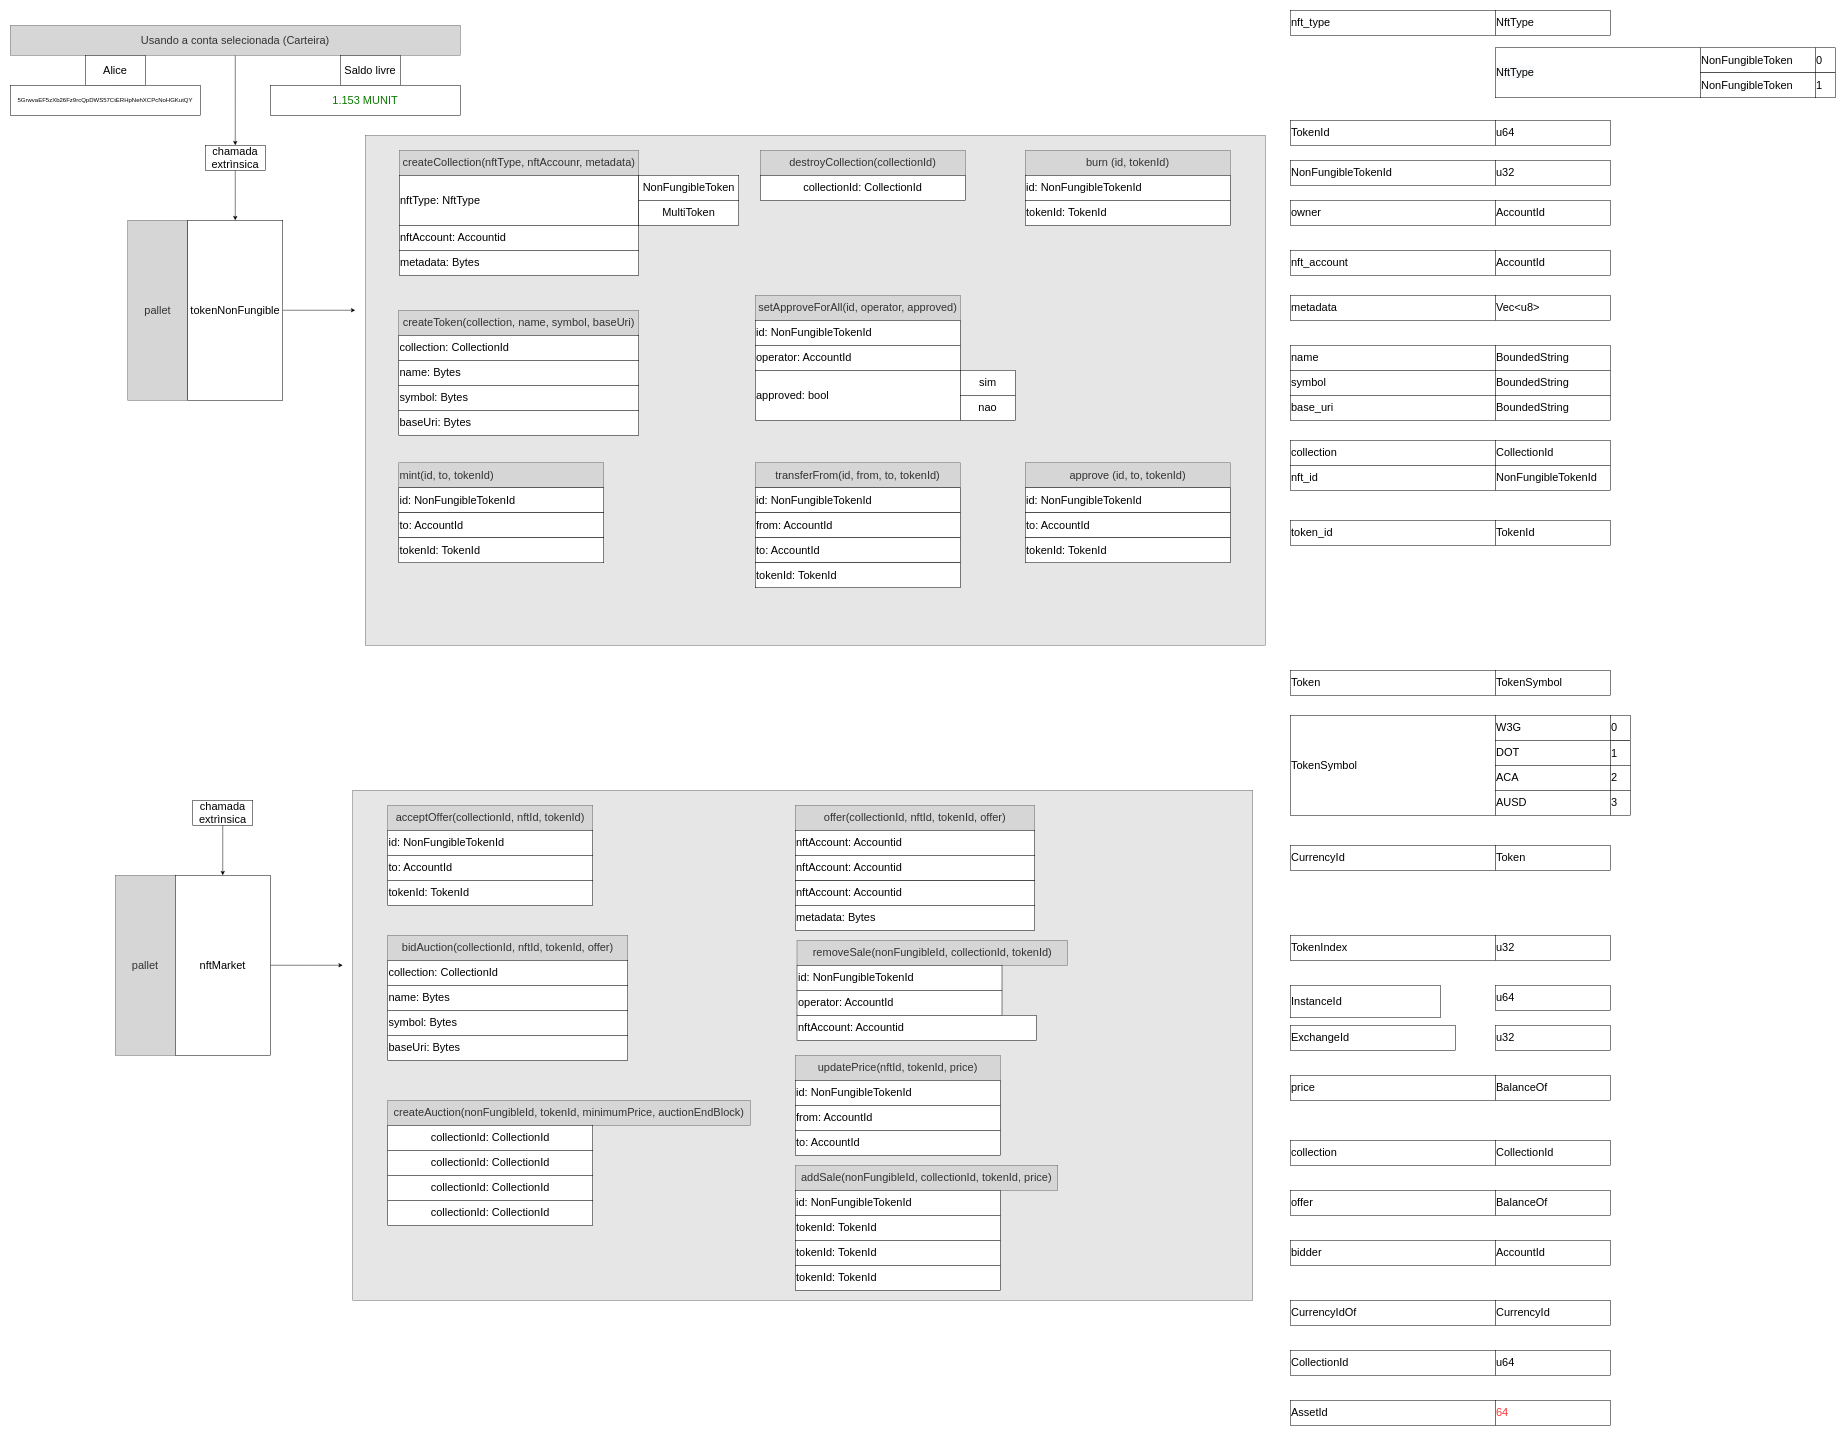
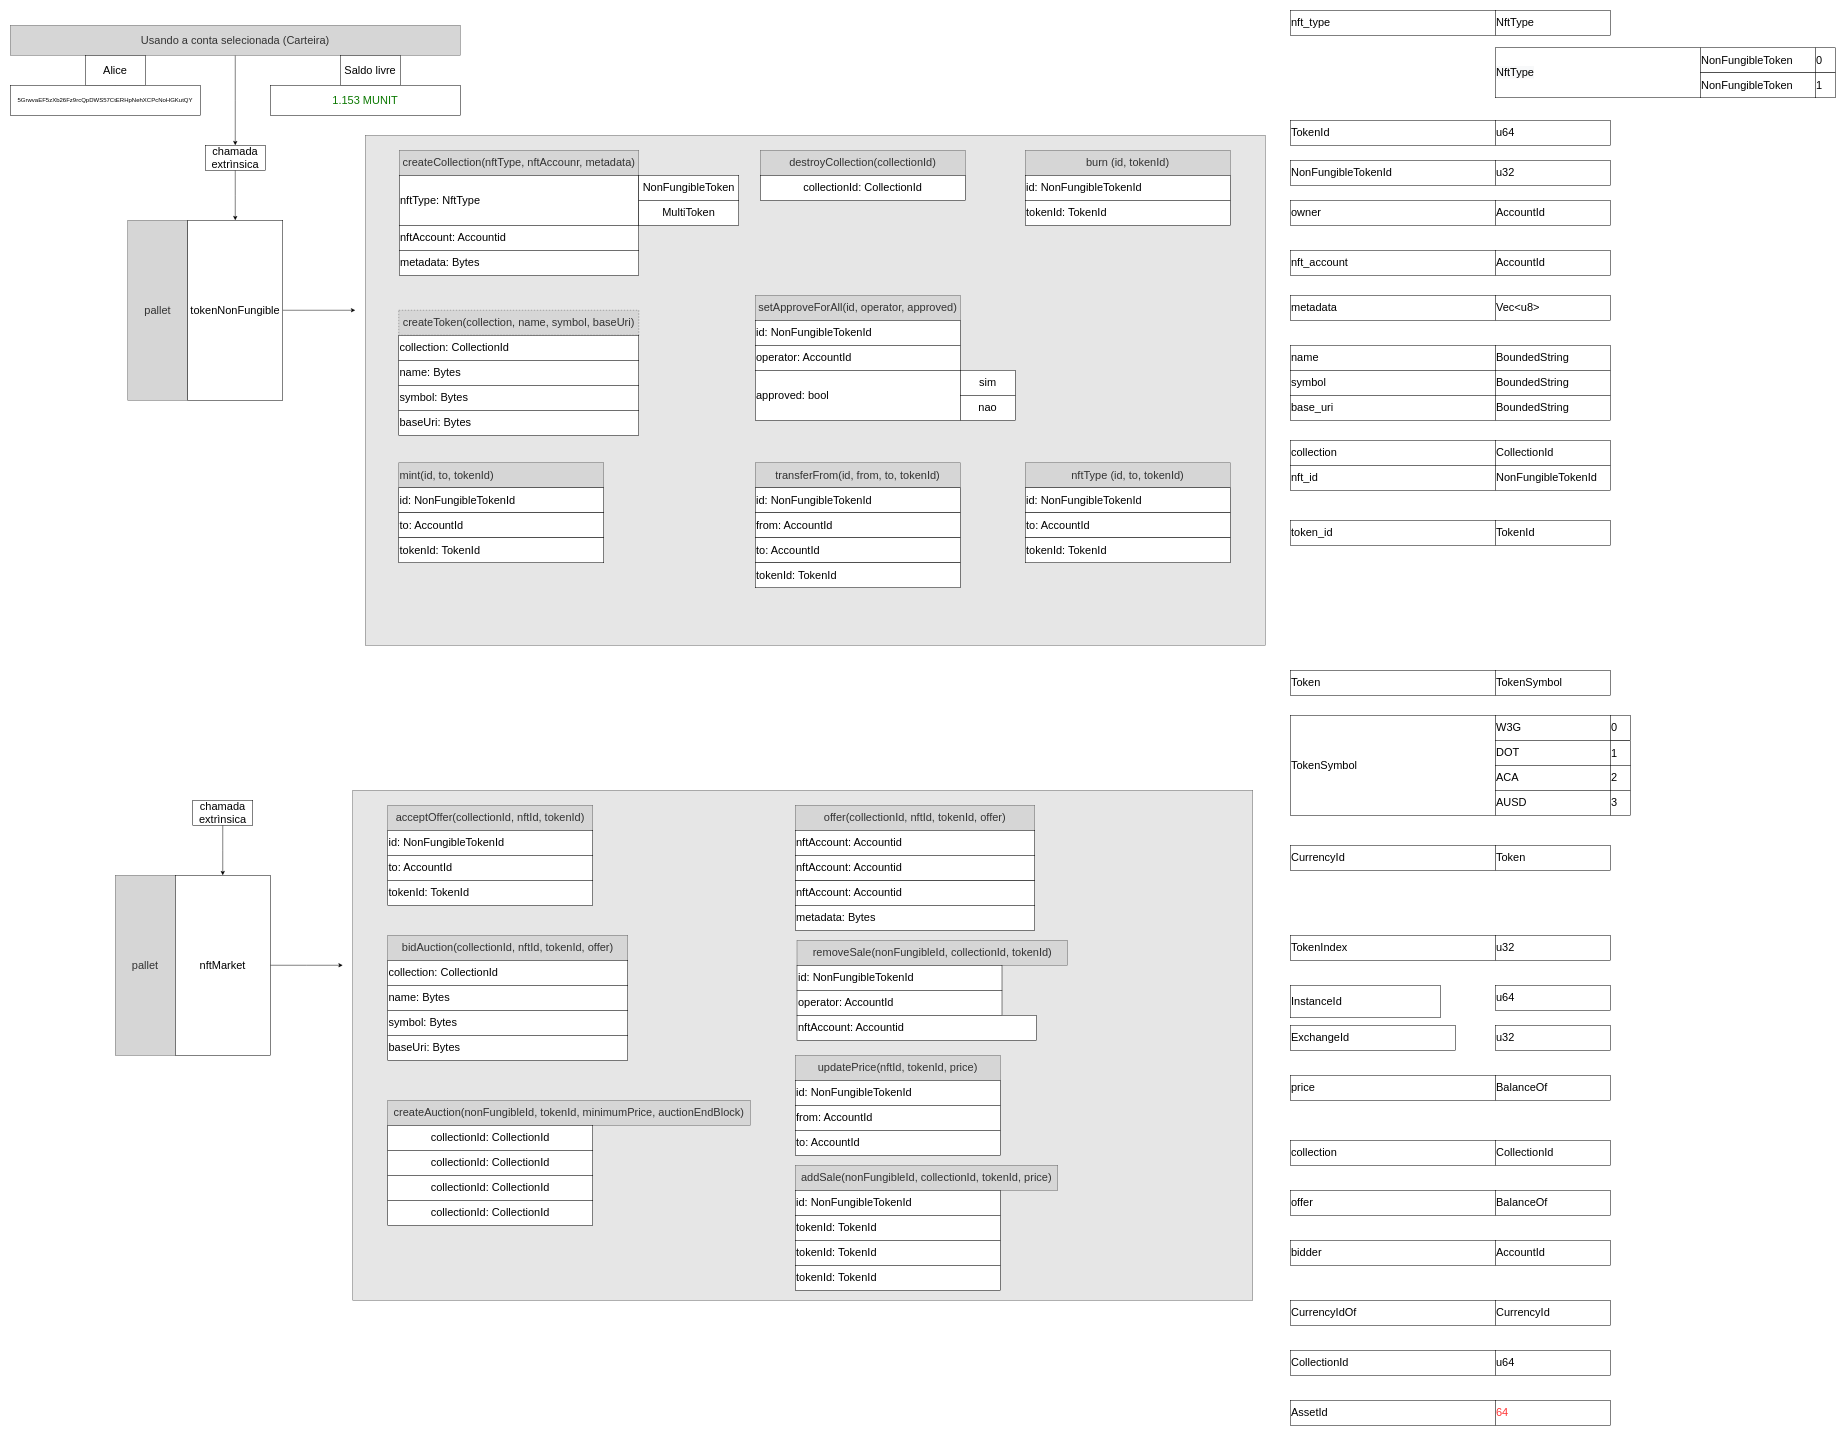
(519, 323) -> (519, 323)
(1128, 475) -> (1128, 475)
